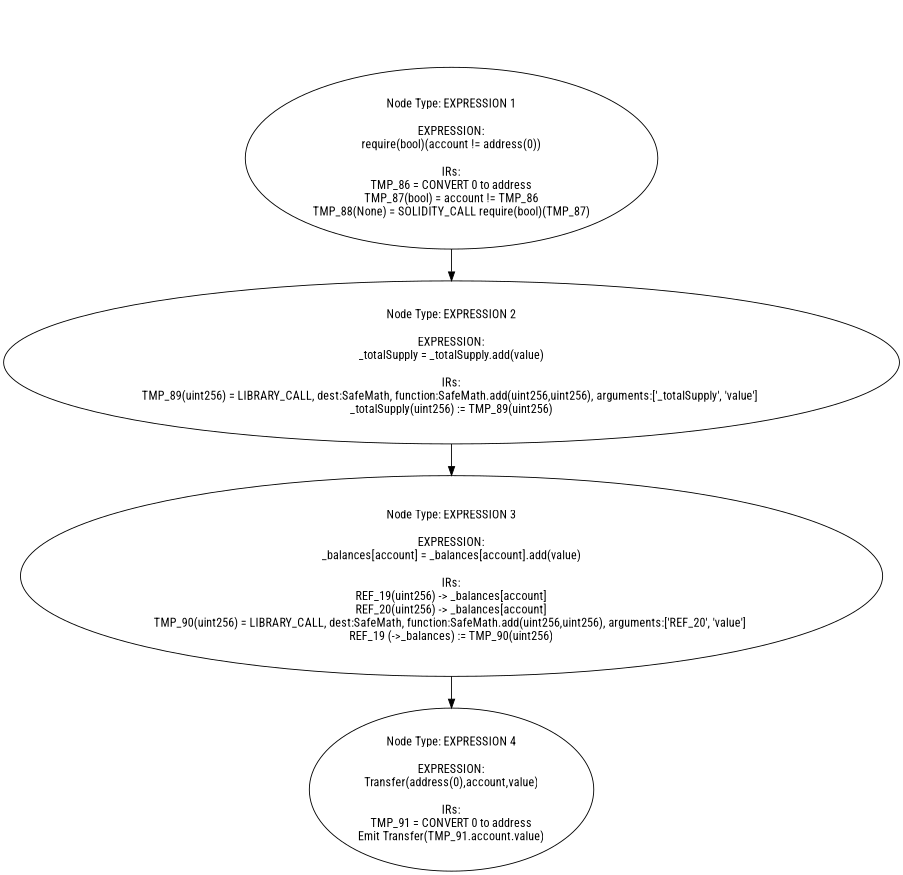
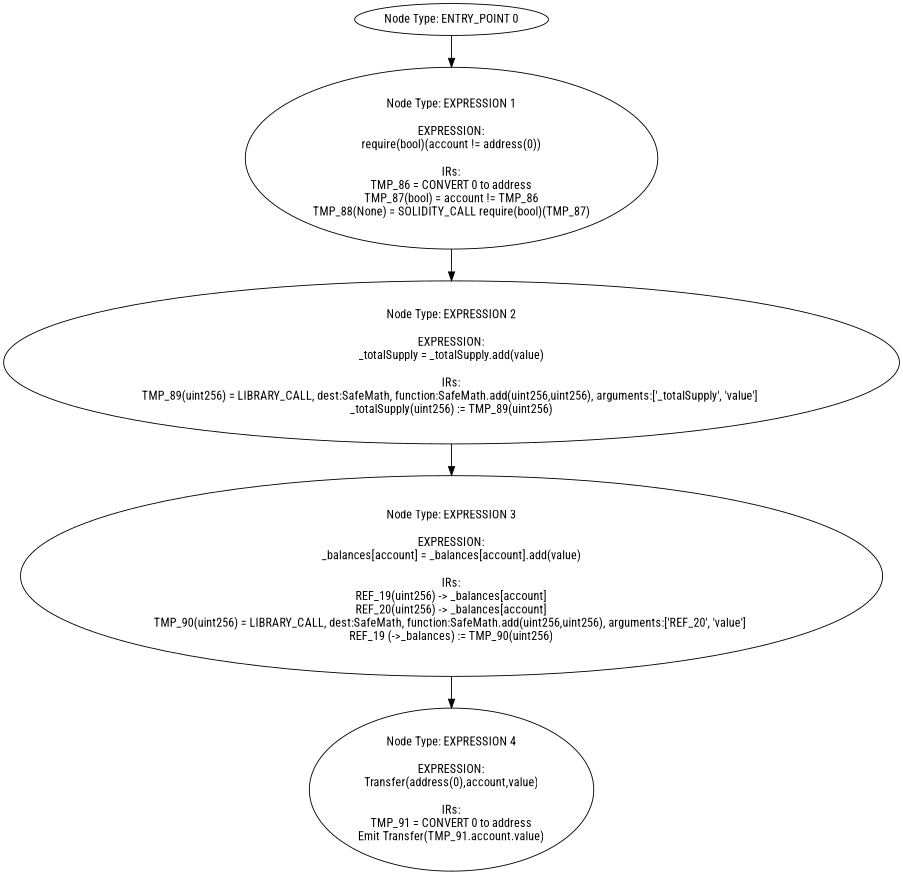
none -> (452, 19)
